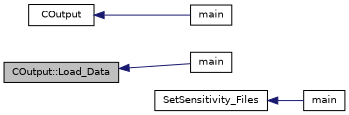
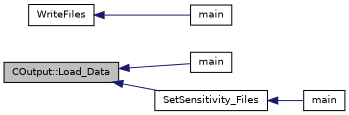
(61, 15) -> (61, 15)
none -> (141, 87)
